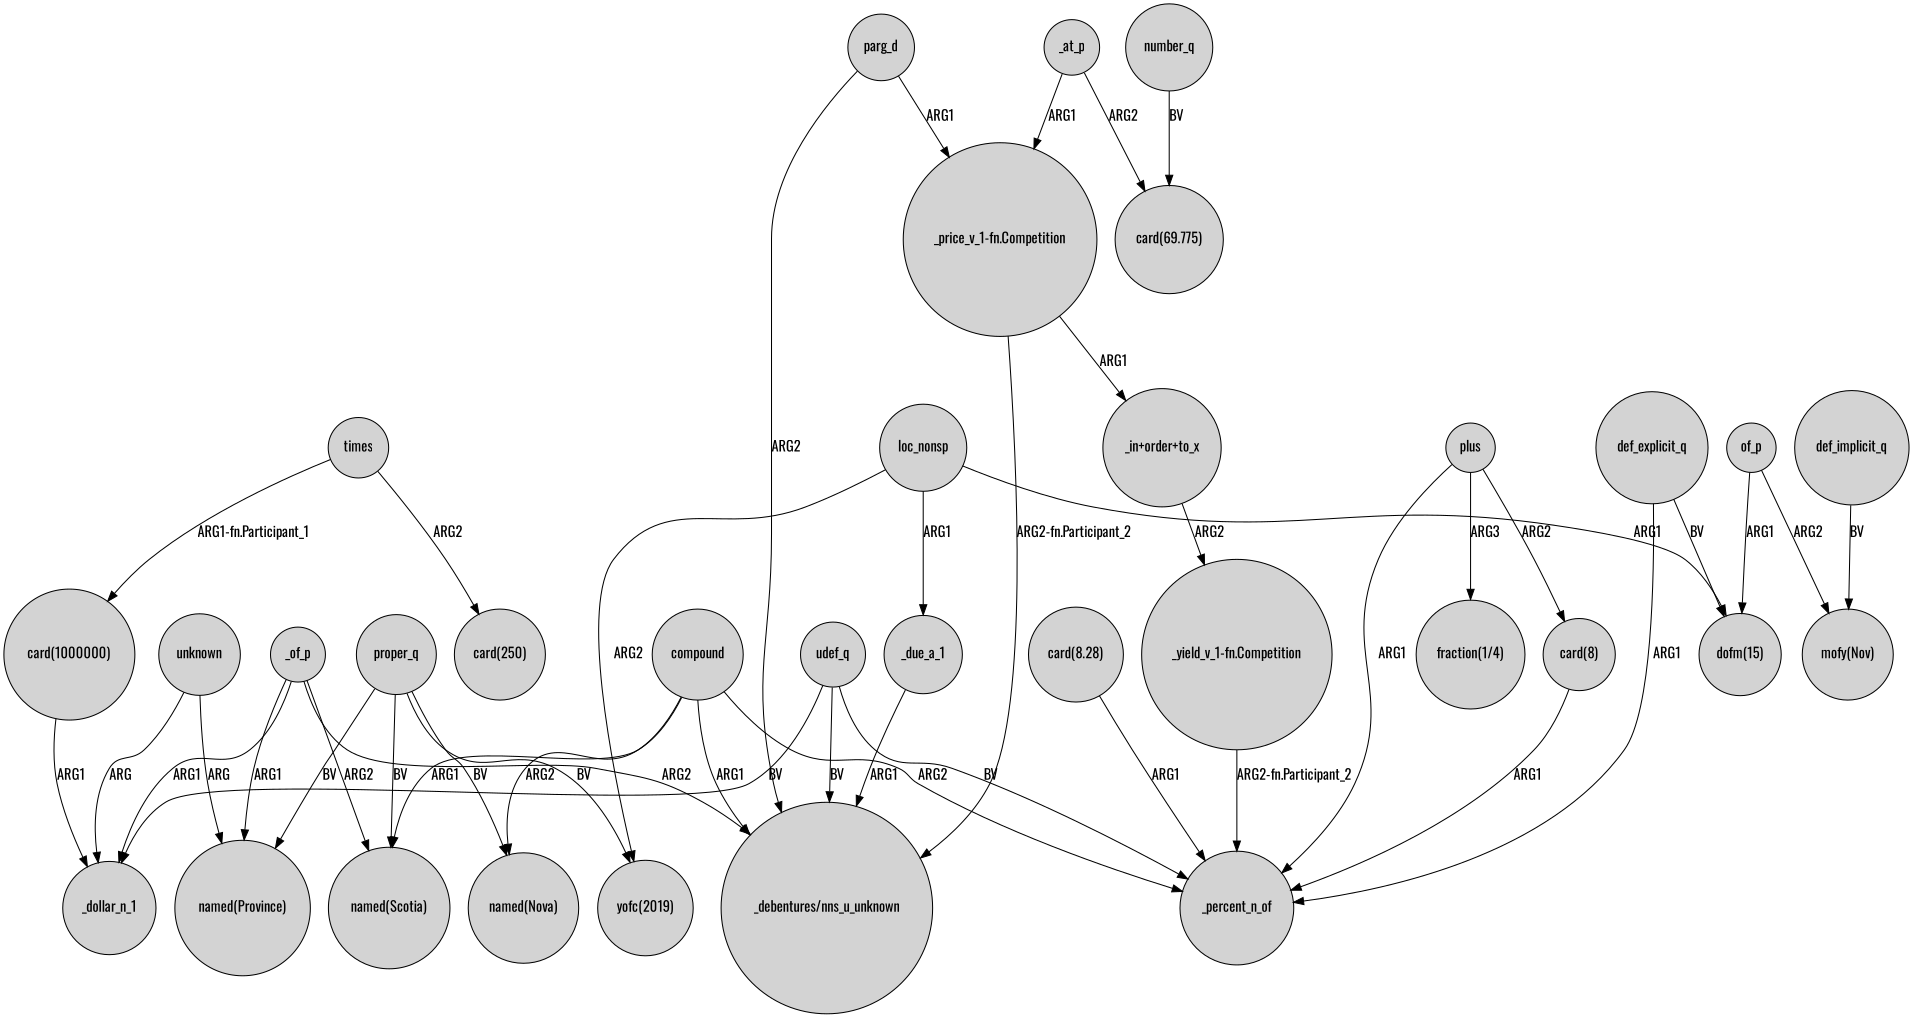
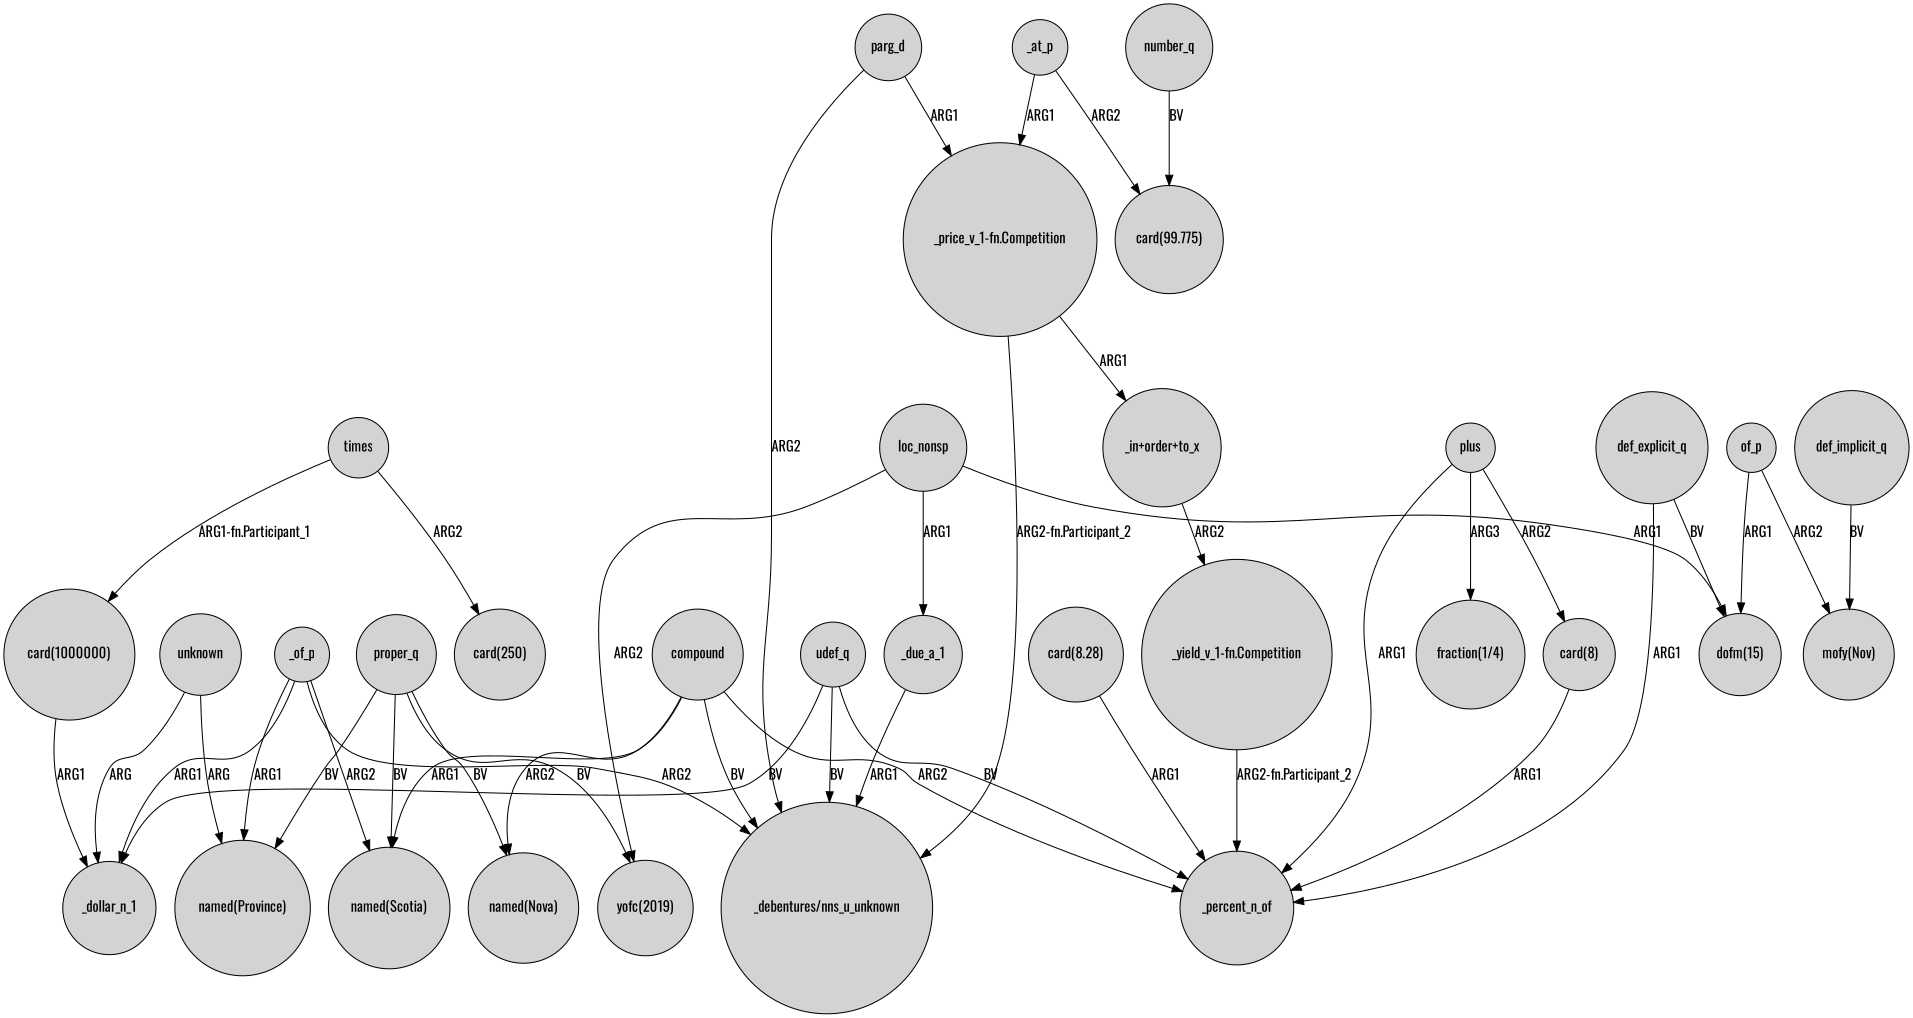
(1169, 240) -> (1169, 240)
(731, 776) -> (738, 776)
